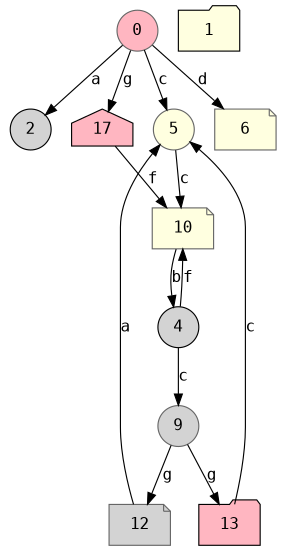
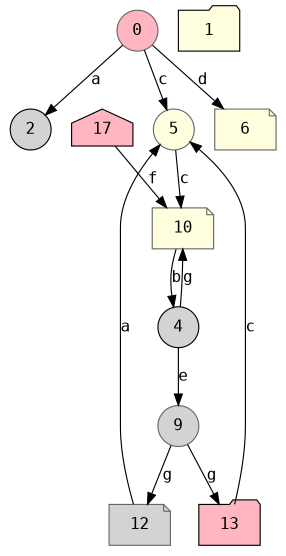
(121, 76) -> none
(188, 278) -> (188, 278)
(183, 377) -> (183, 377)
